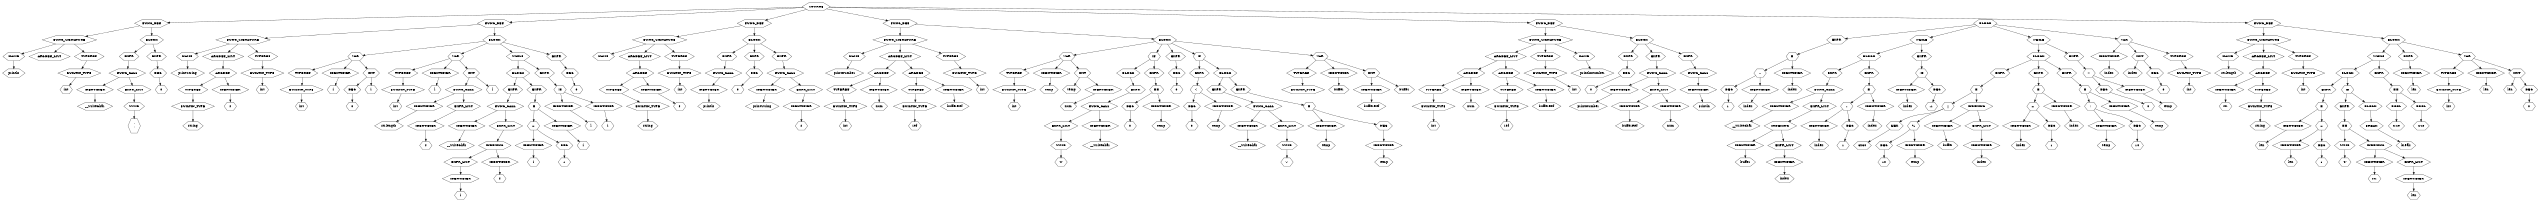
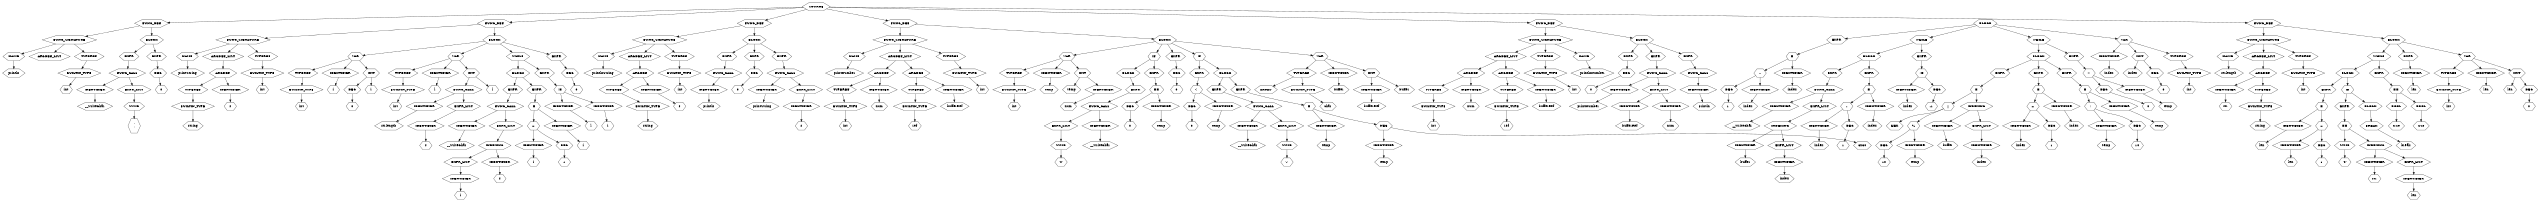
none -> (603, 73)
none -> (1266, 90)
none -> (1328, 106)
(1880, 135) -> (1622, 134)
